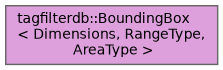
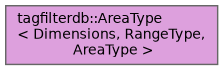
(112, 35) -> (112, 35)
